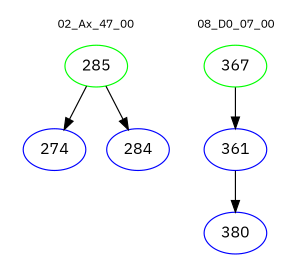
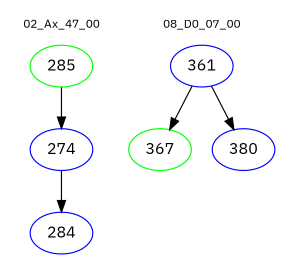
(235, 102) -> (184, 103)
(114, 103) -> (61, 186)
